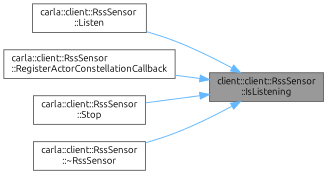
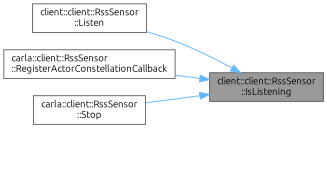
(89, 18) -> (89, 18)
(89, 156) -> none
